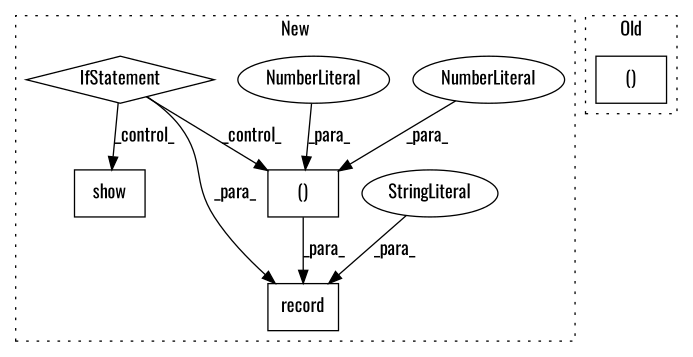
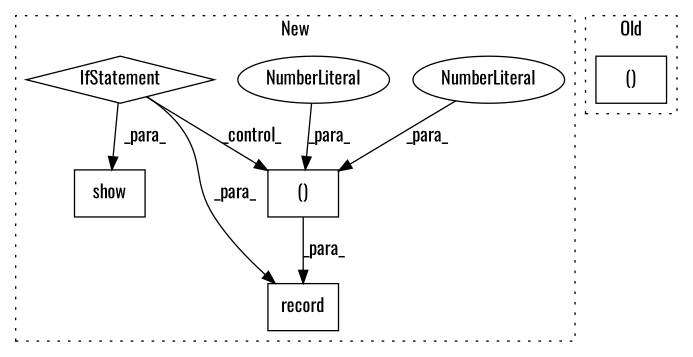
(145, 137) -> (145, 137)
(430, 193) -> none
